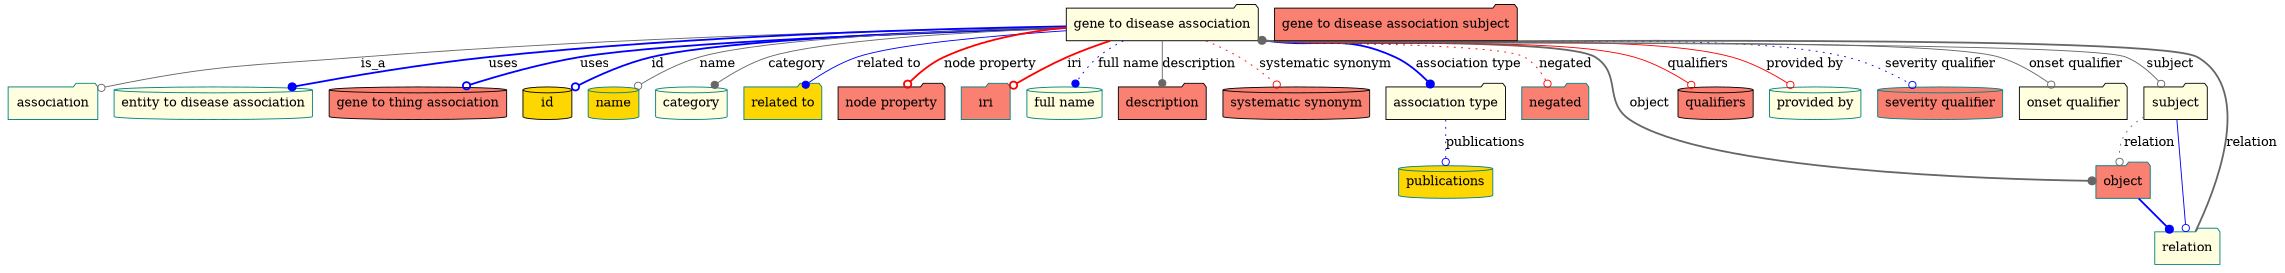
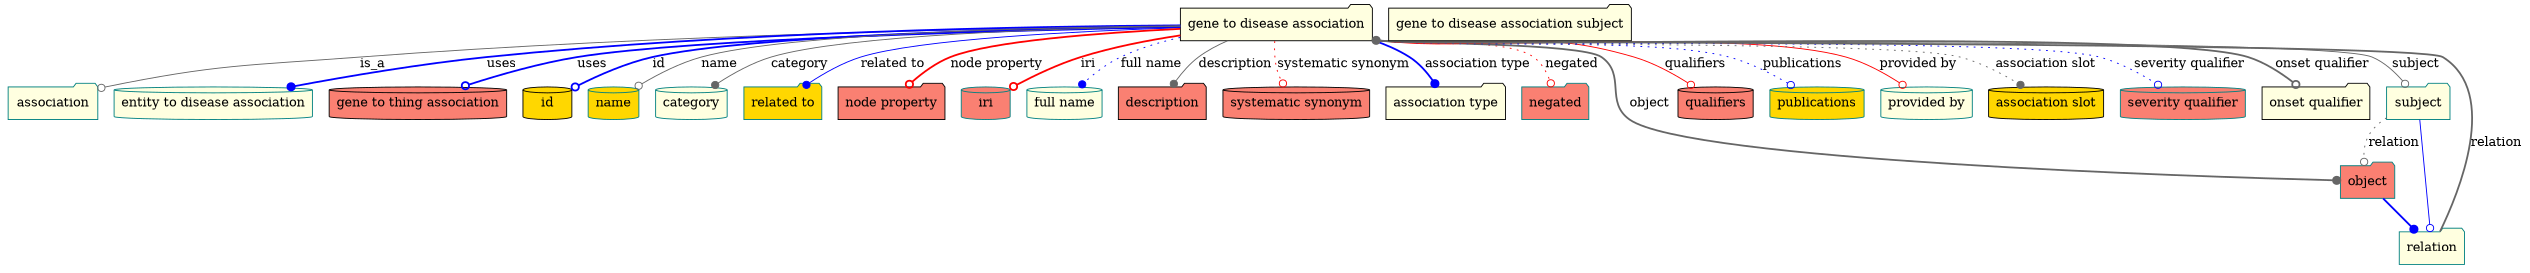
(1396, 24) -> (1510, 24)
(1657, 43) -> (1836, 41)
(986, 103) -> (986, 103)
none -> (2046, 103)
(2176, 103) -> (2418, 103)
(1446, 139) -> (1583, 45)
